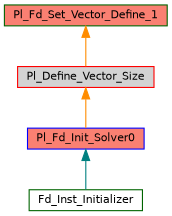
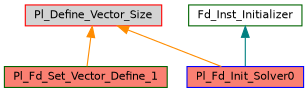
(86, 52) -> (89, 52)
(86, 175) -> (245, 52)
